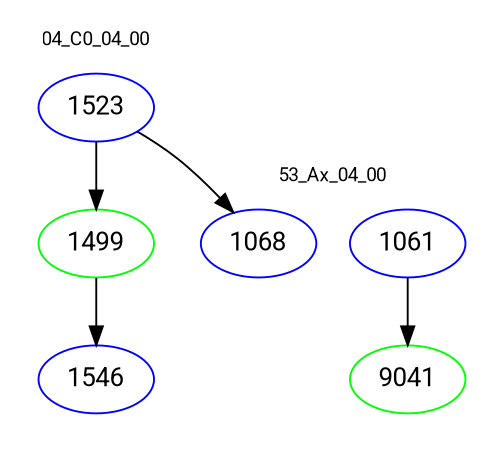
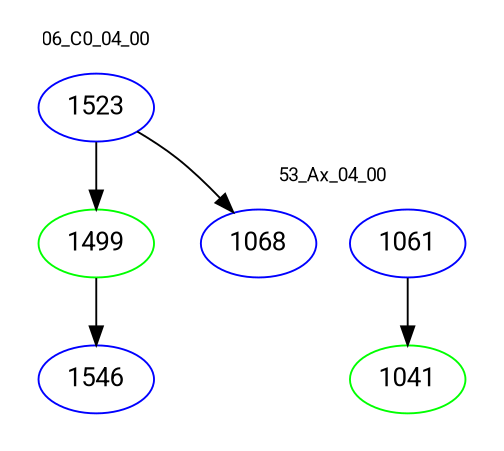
(96, 41) -> (96, 41)
(408, 379) -> (408, 379)
